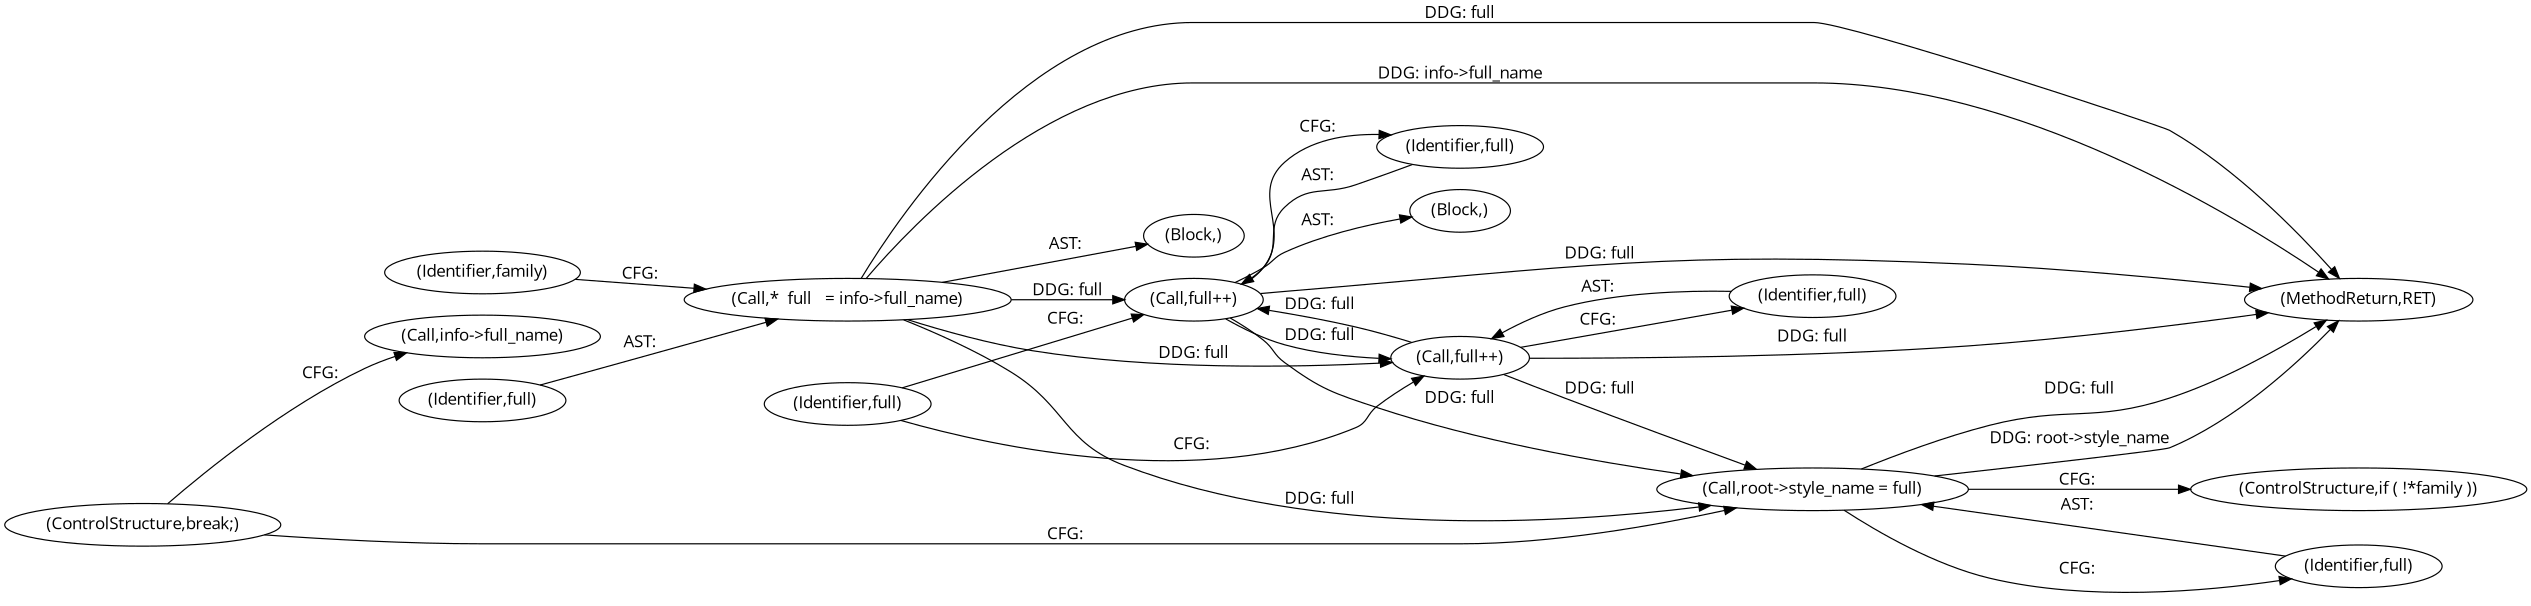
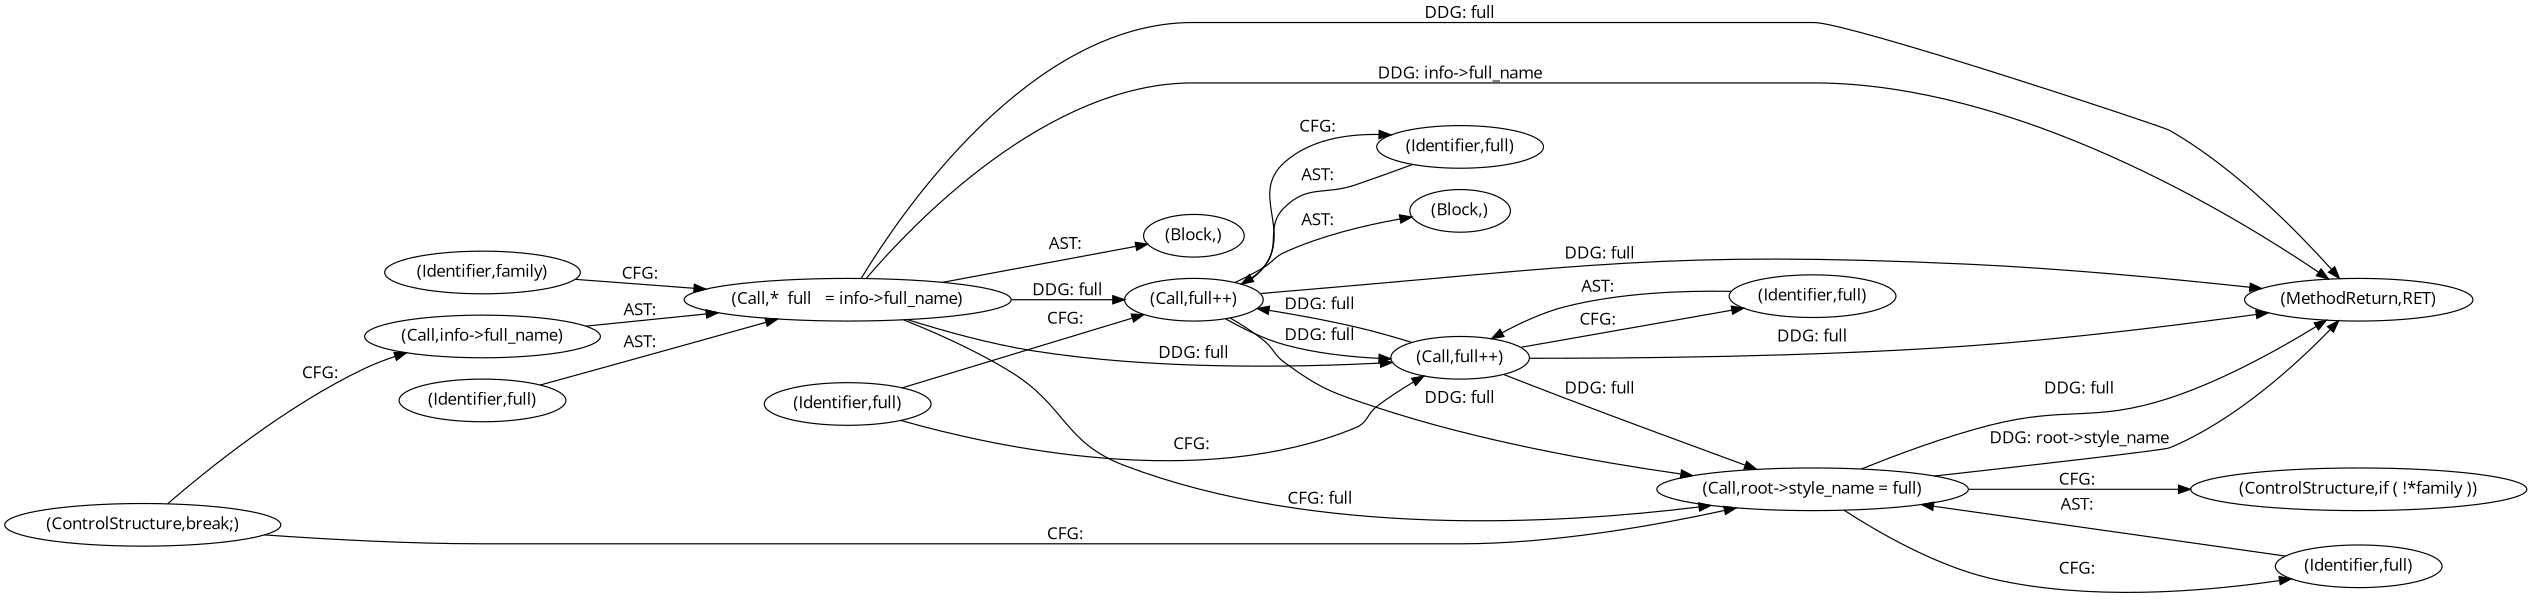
none -> (646, 320)
(1320, 499) -> (1320, 499)
